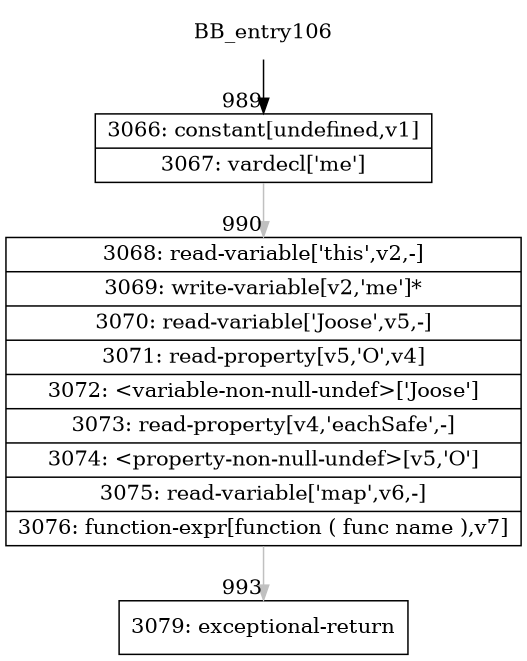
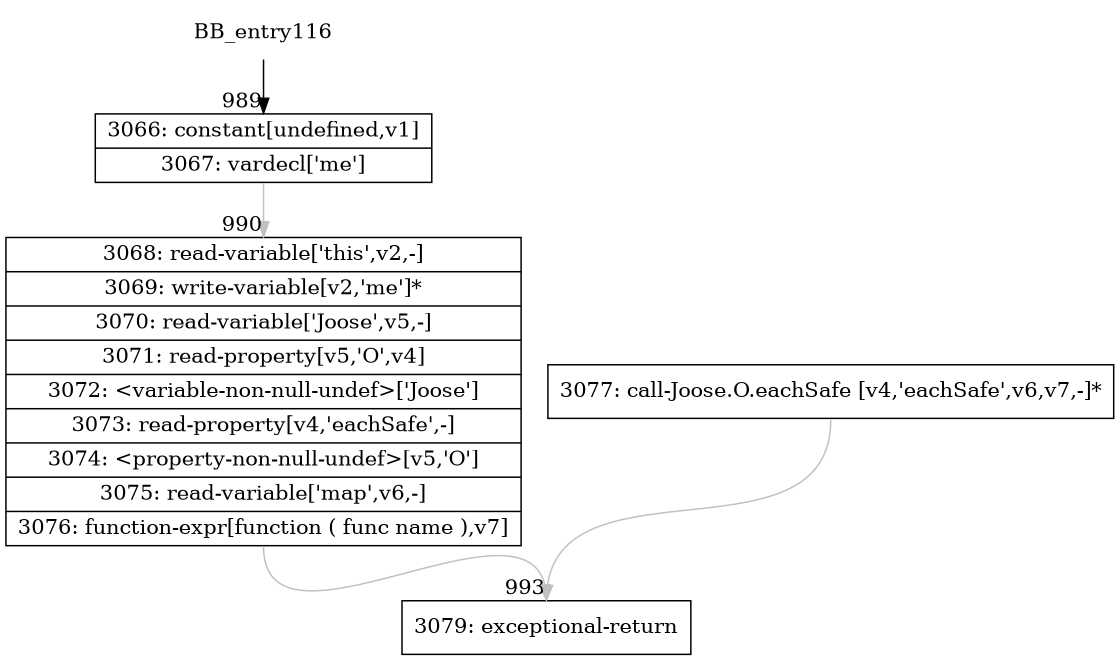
(264, 33) -> (264, 33)
none -> (831, 392)
